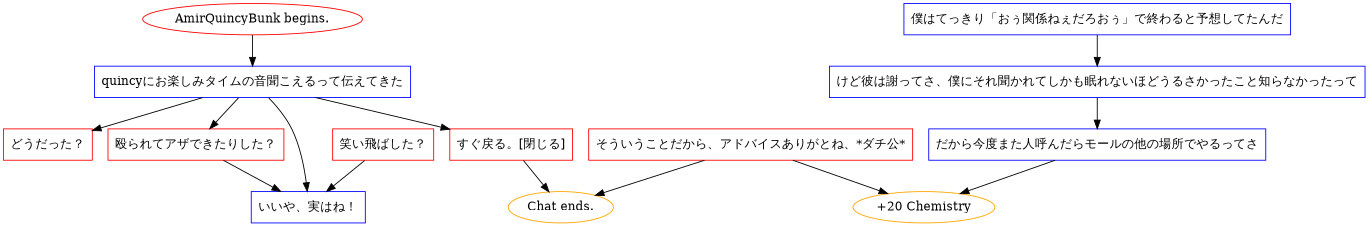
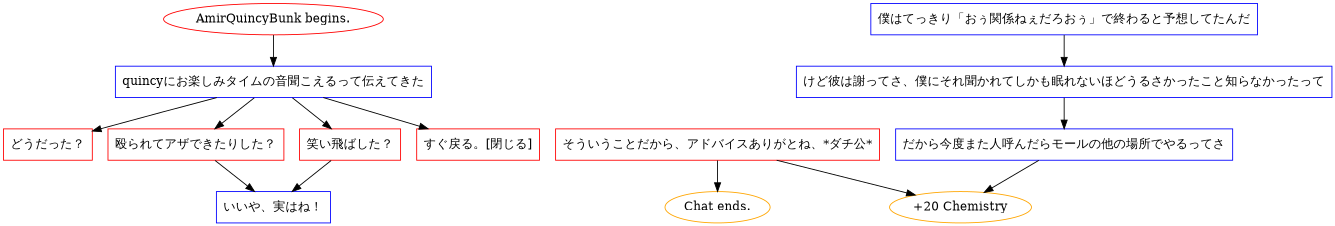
(295, 137) -> (308, 111)
(533, 173) -> none
